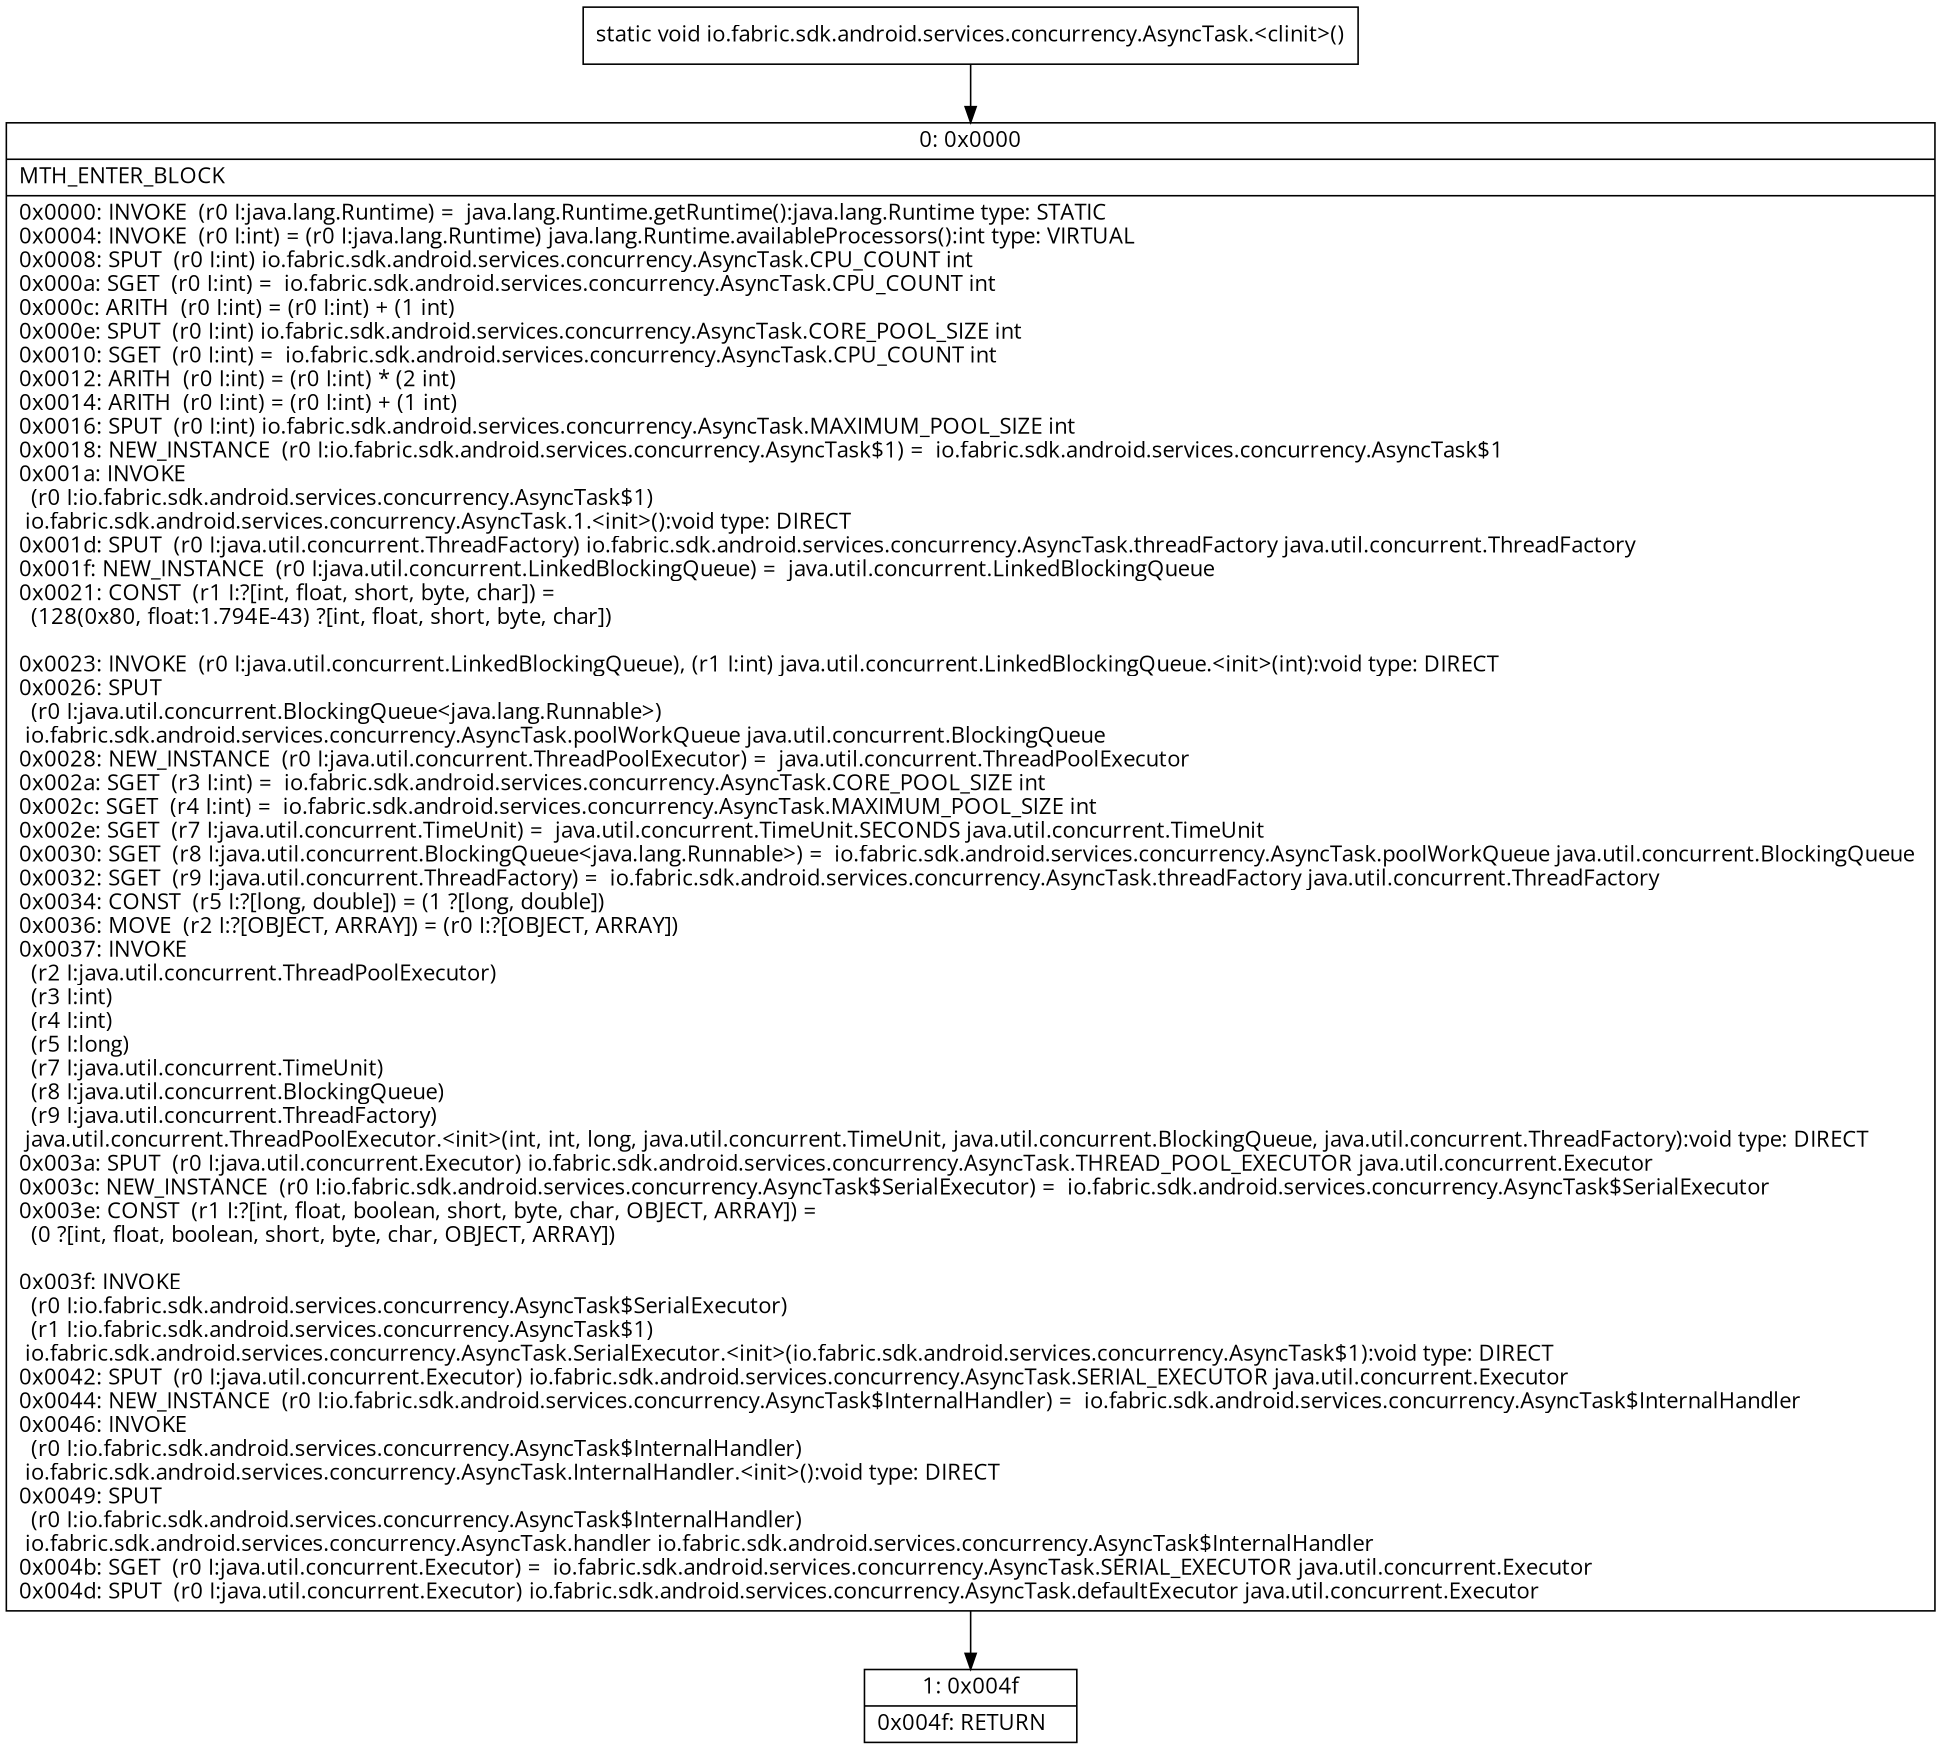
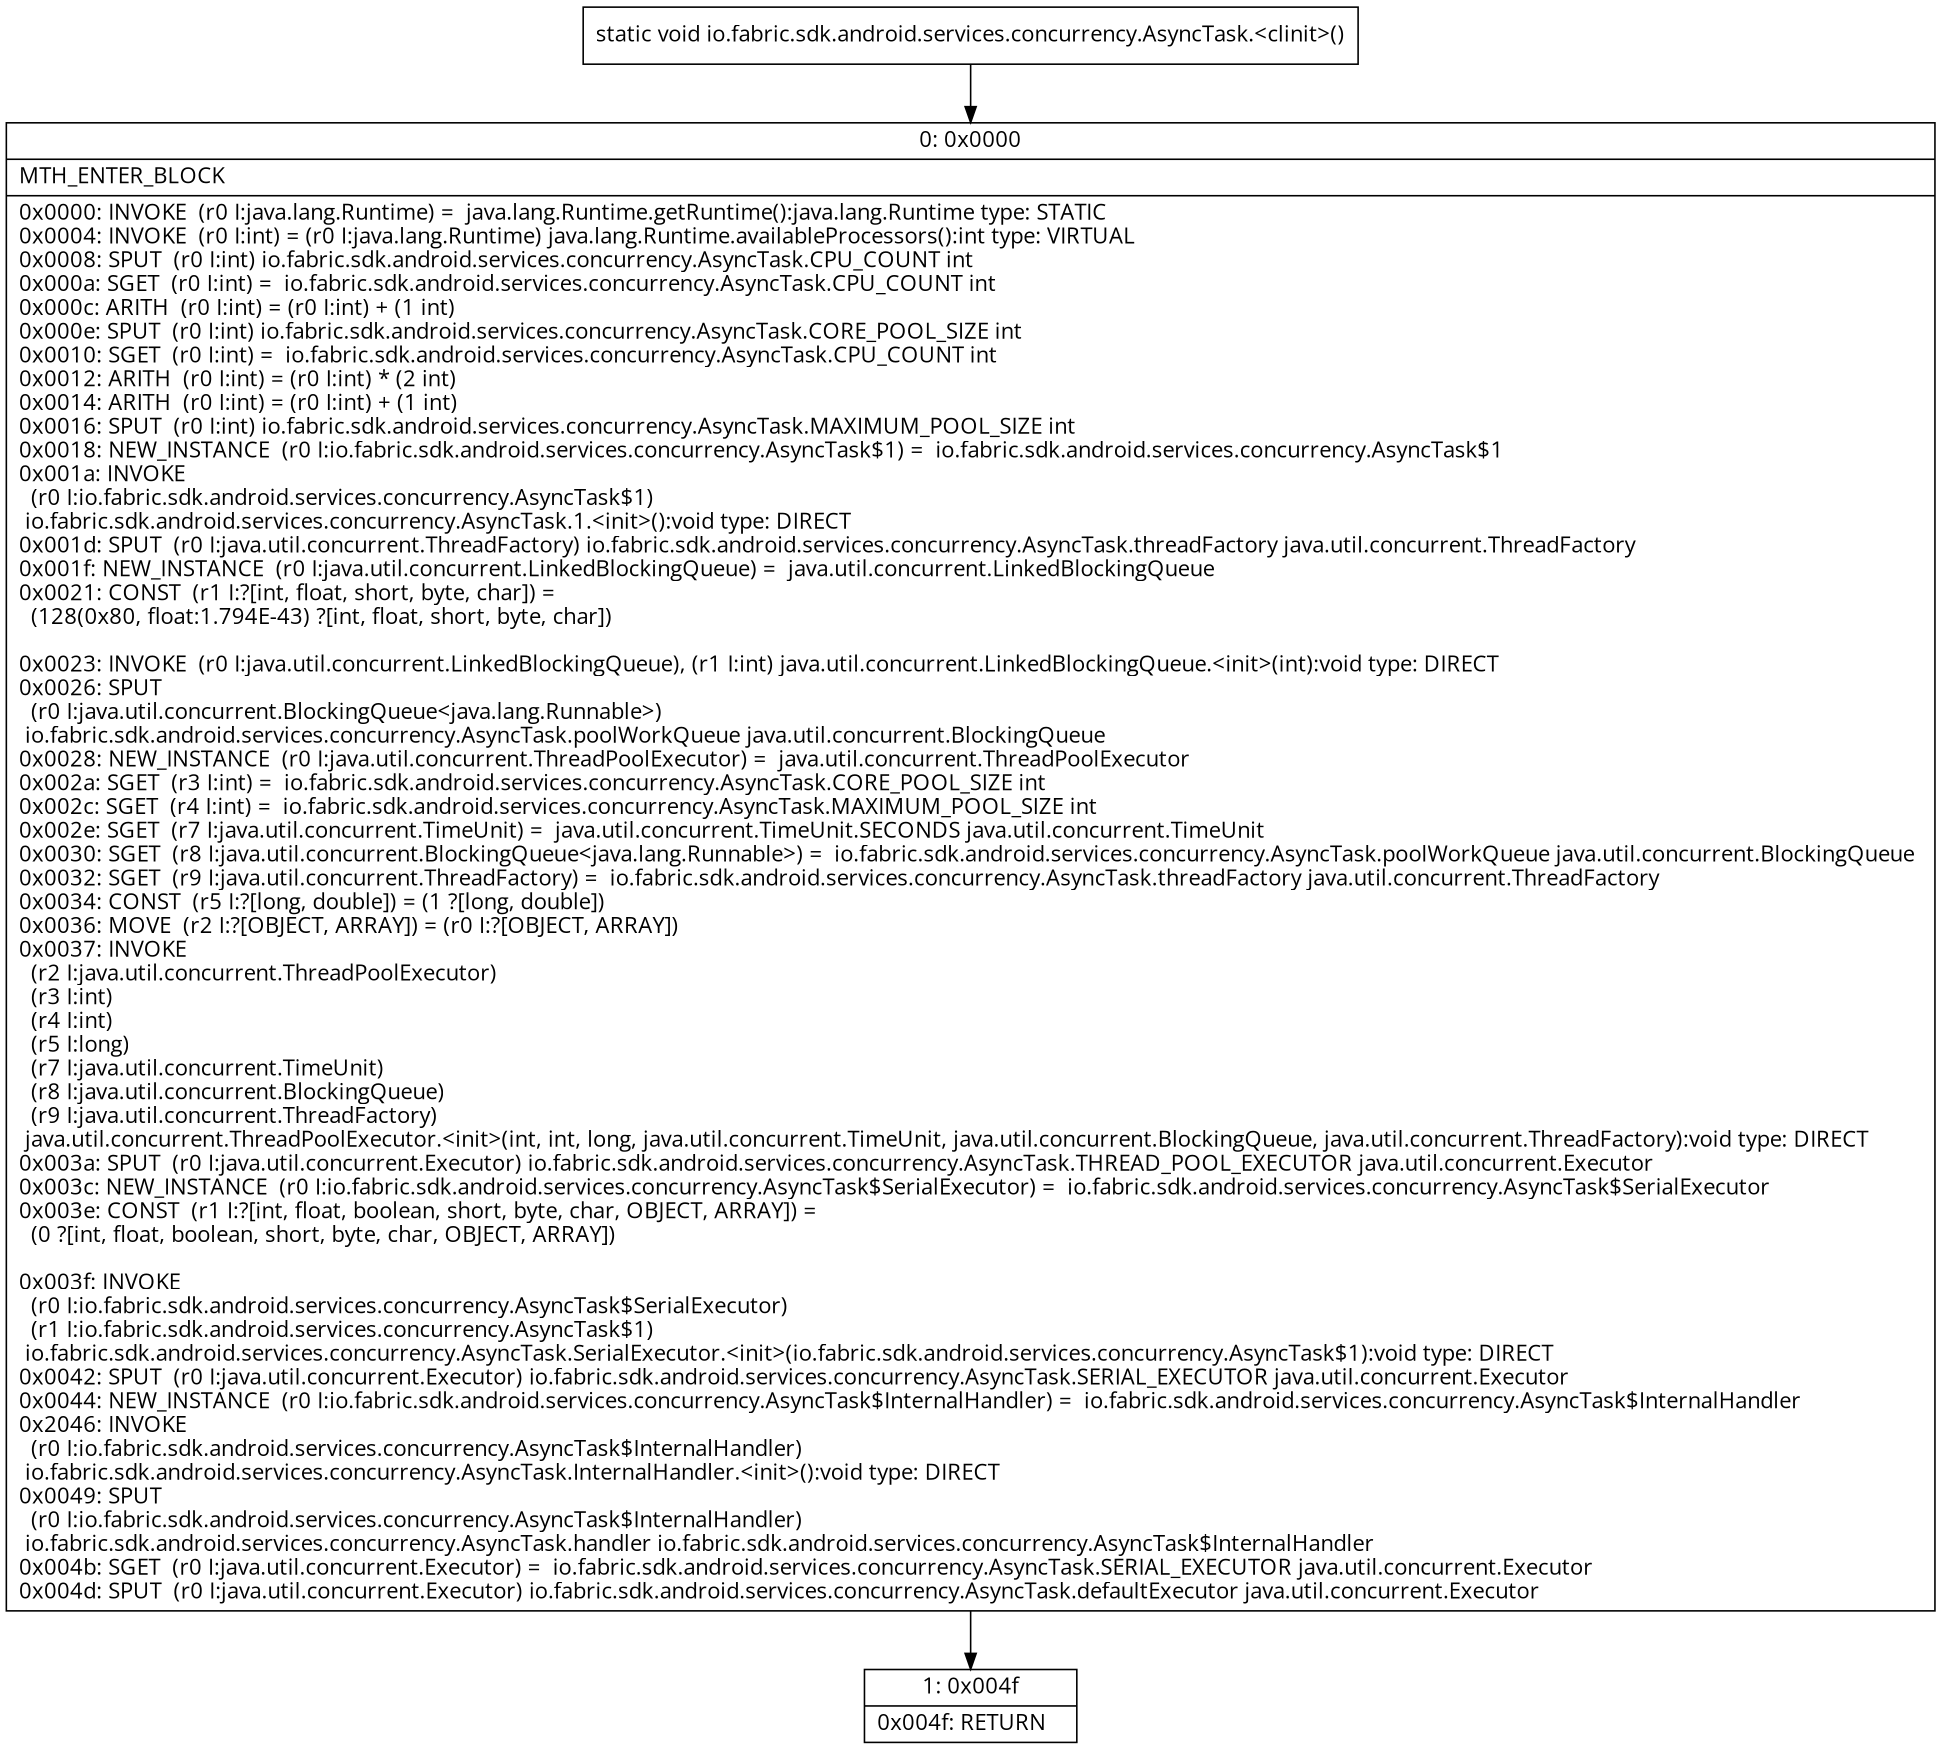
(109, 1425) -> (109, 1425)
